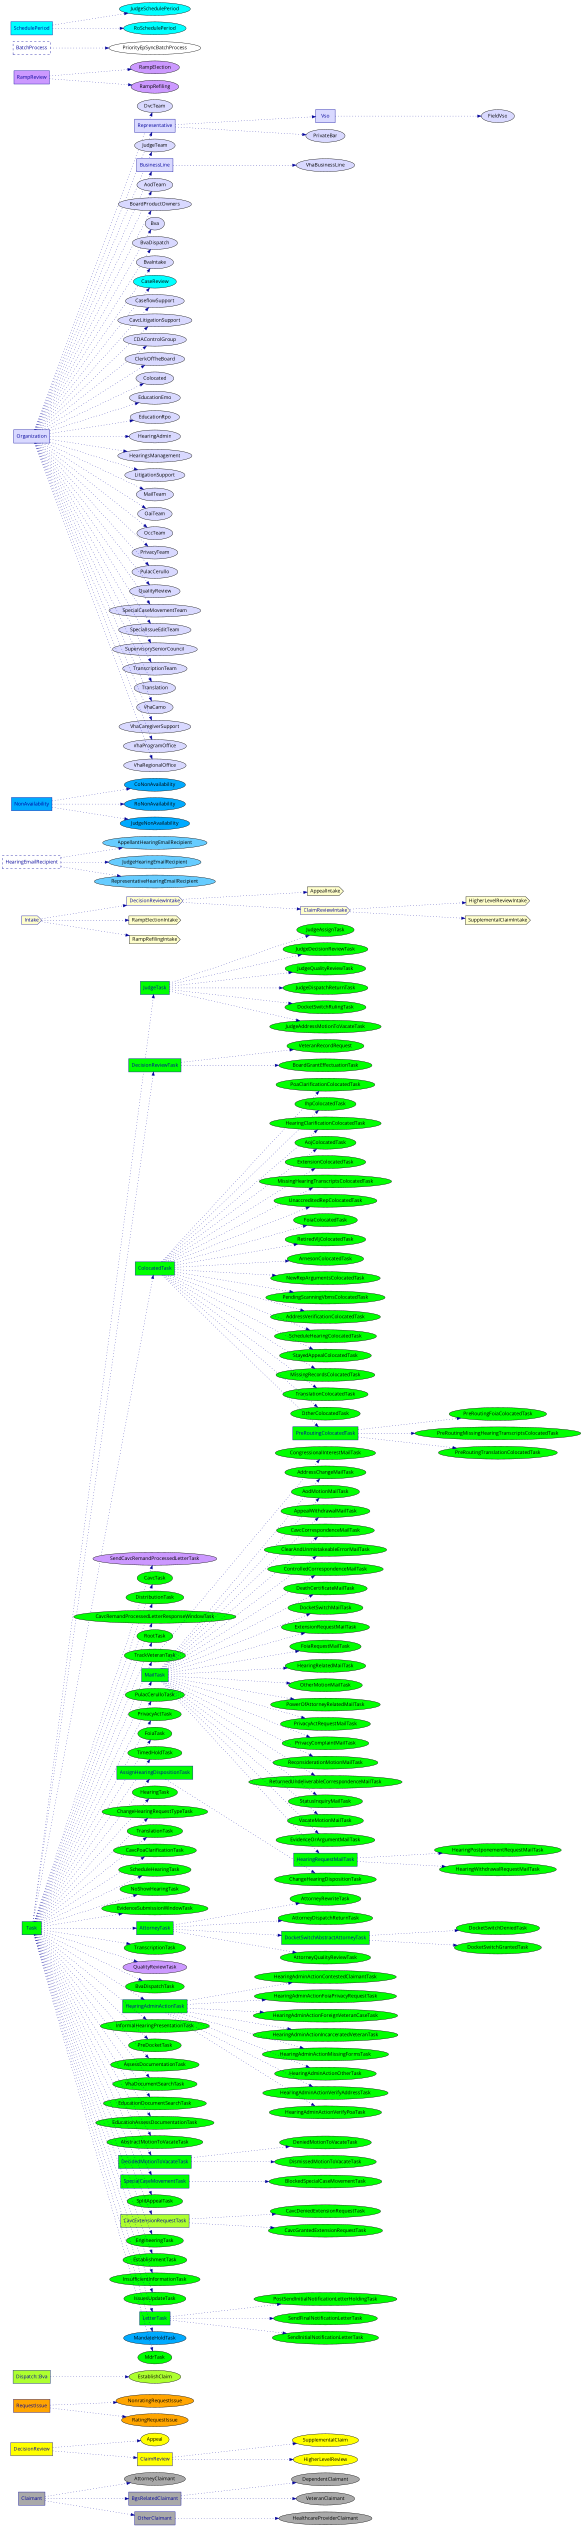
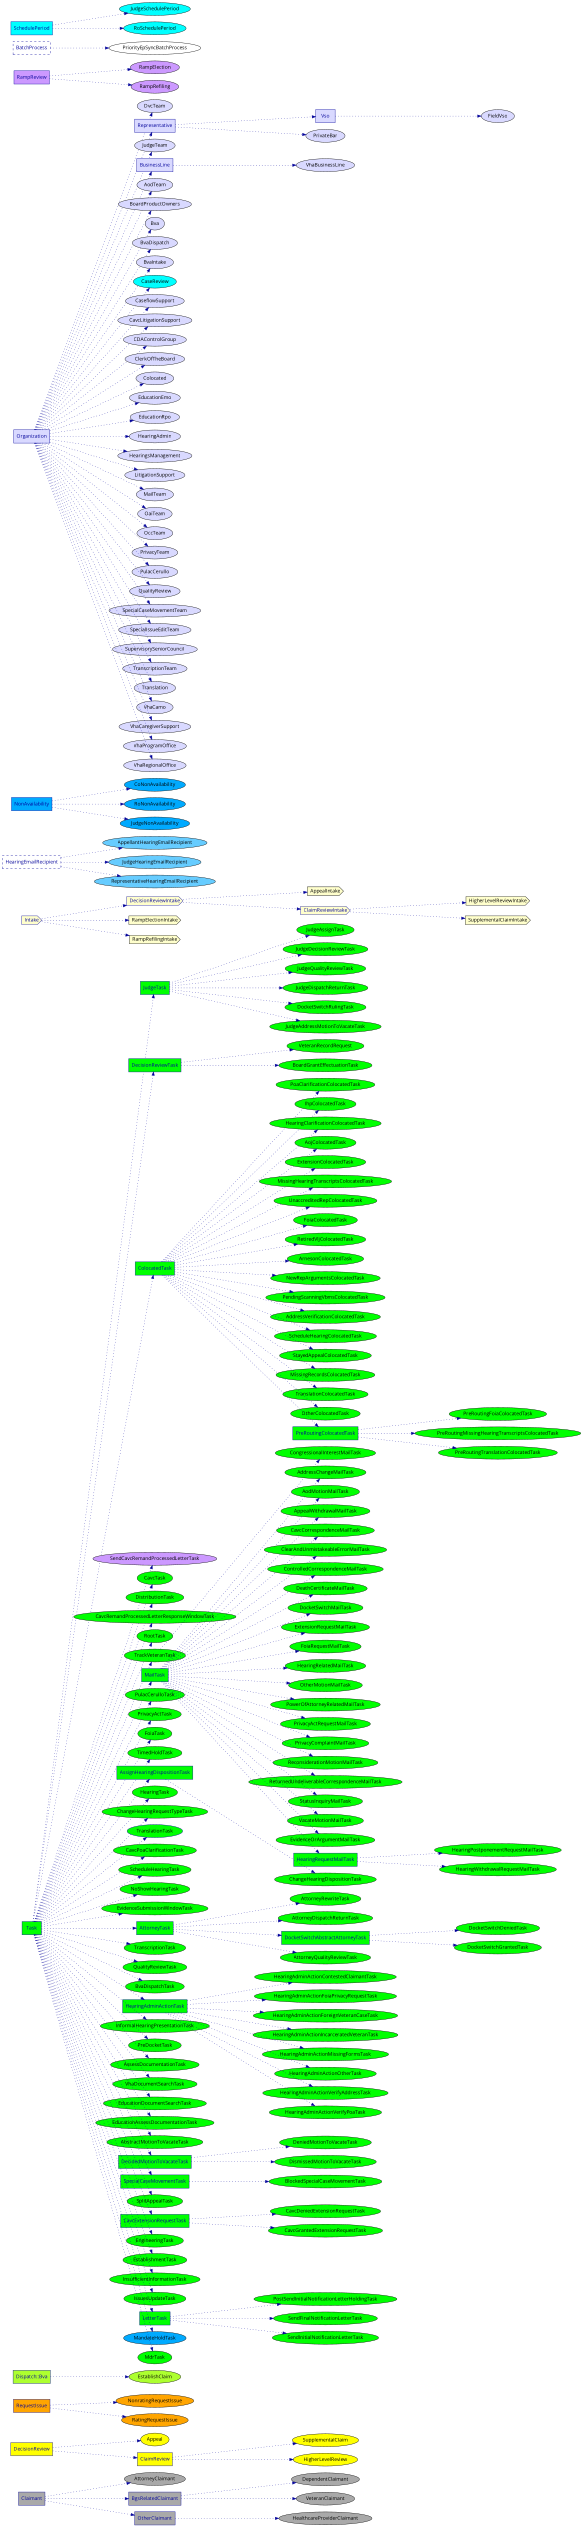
(155, 1831) -> (155, 1831)
(155, 1967) -> (155, 1967)
(155, 2221) -> (155, 2221)
